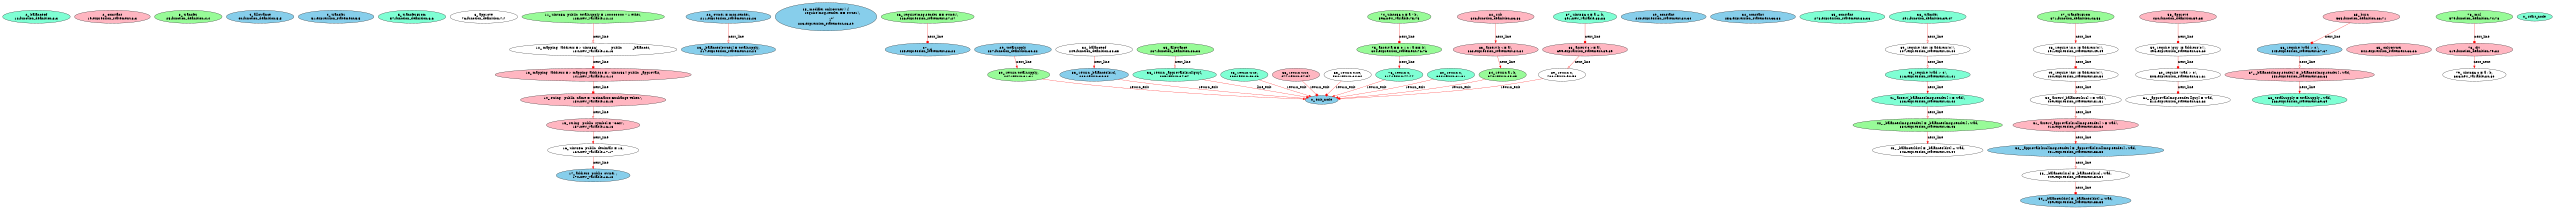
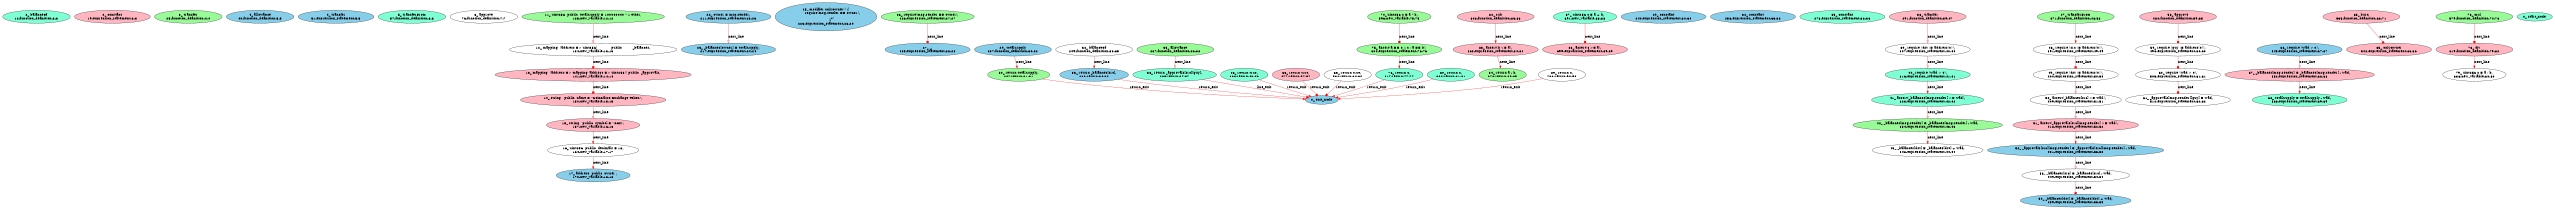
(1928, 17) -> (1928, 17)
(2332, 33) -> (2374, 32)
(1574, 61) -> none
(2482, 62) -> (2482, 62)
(1413, 91) -> none
